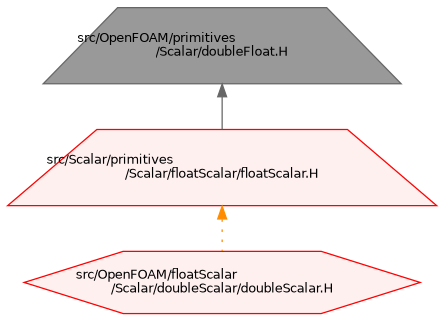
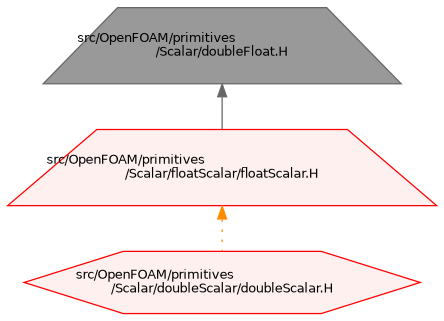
(222, 168) -> (222, 168)
(222, 282) -> (222, 282)
